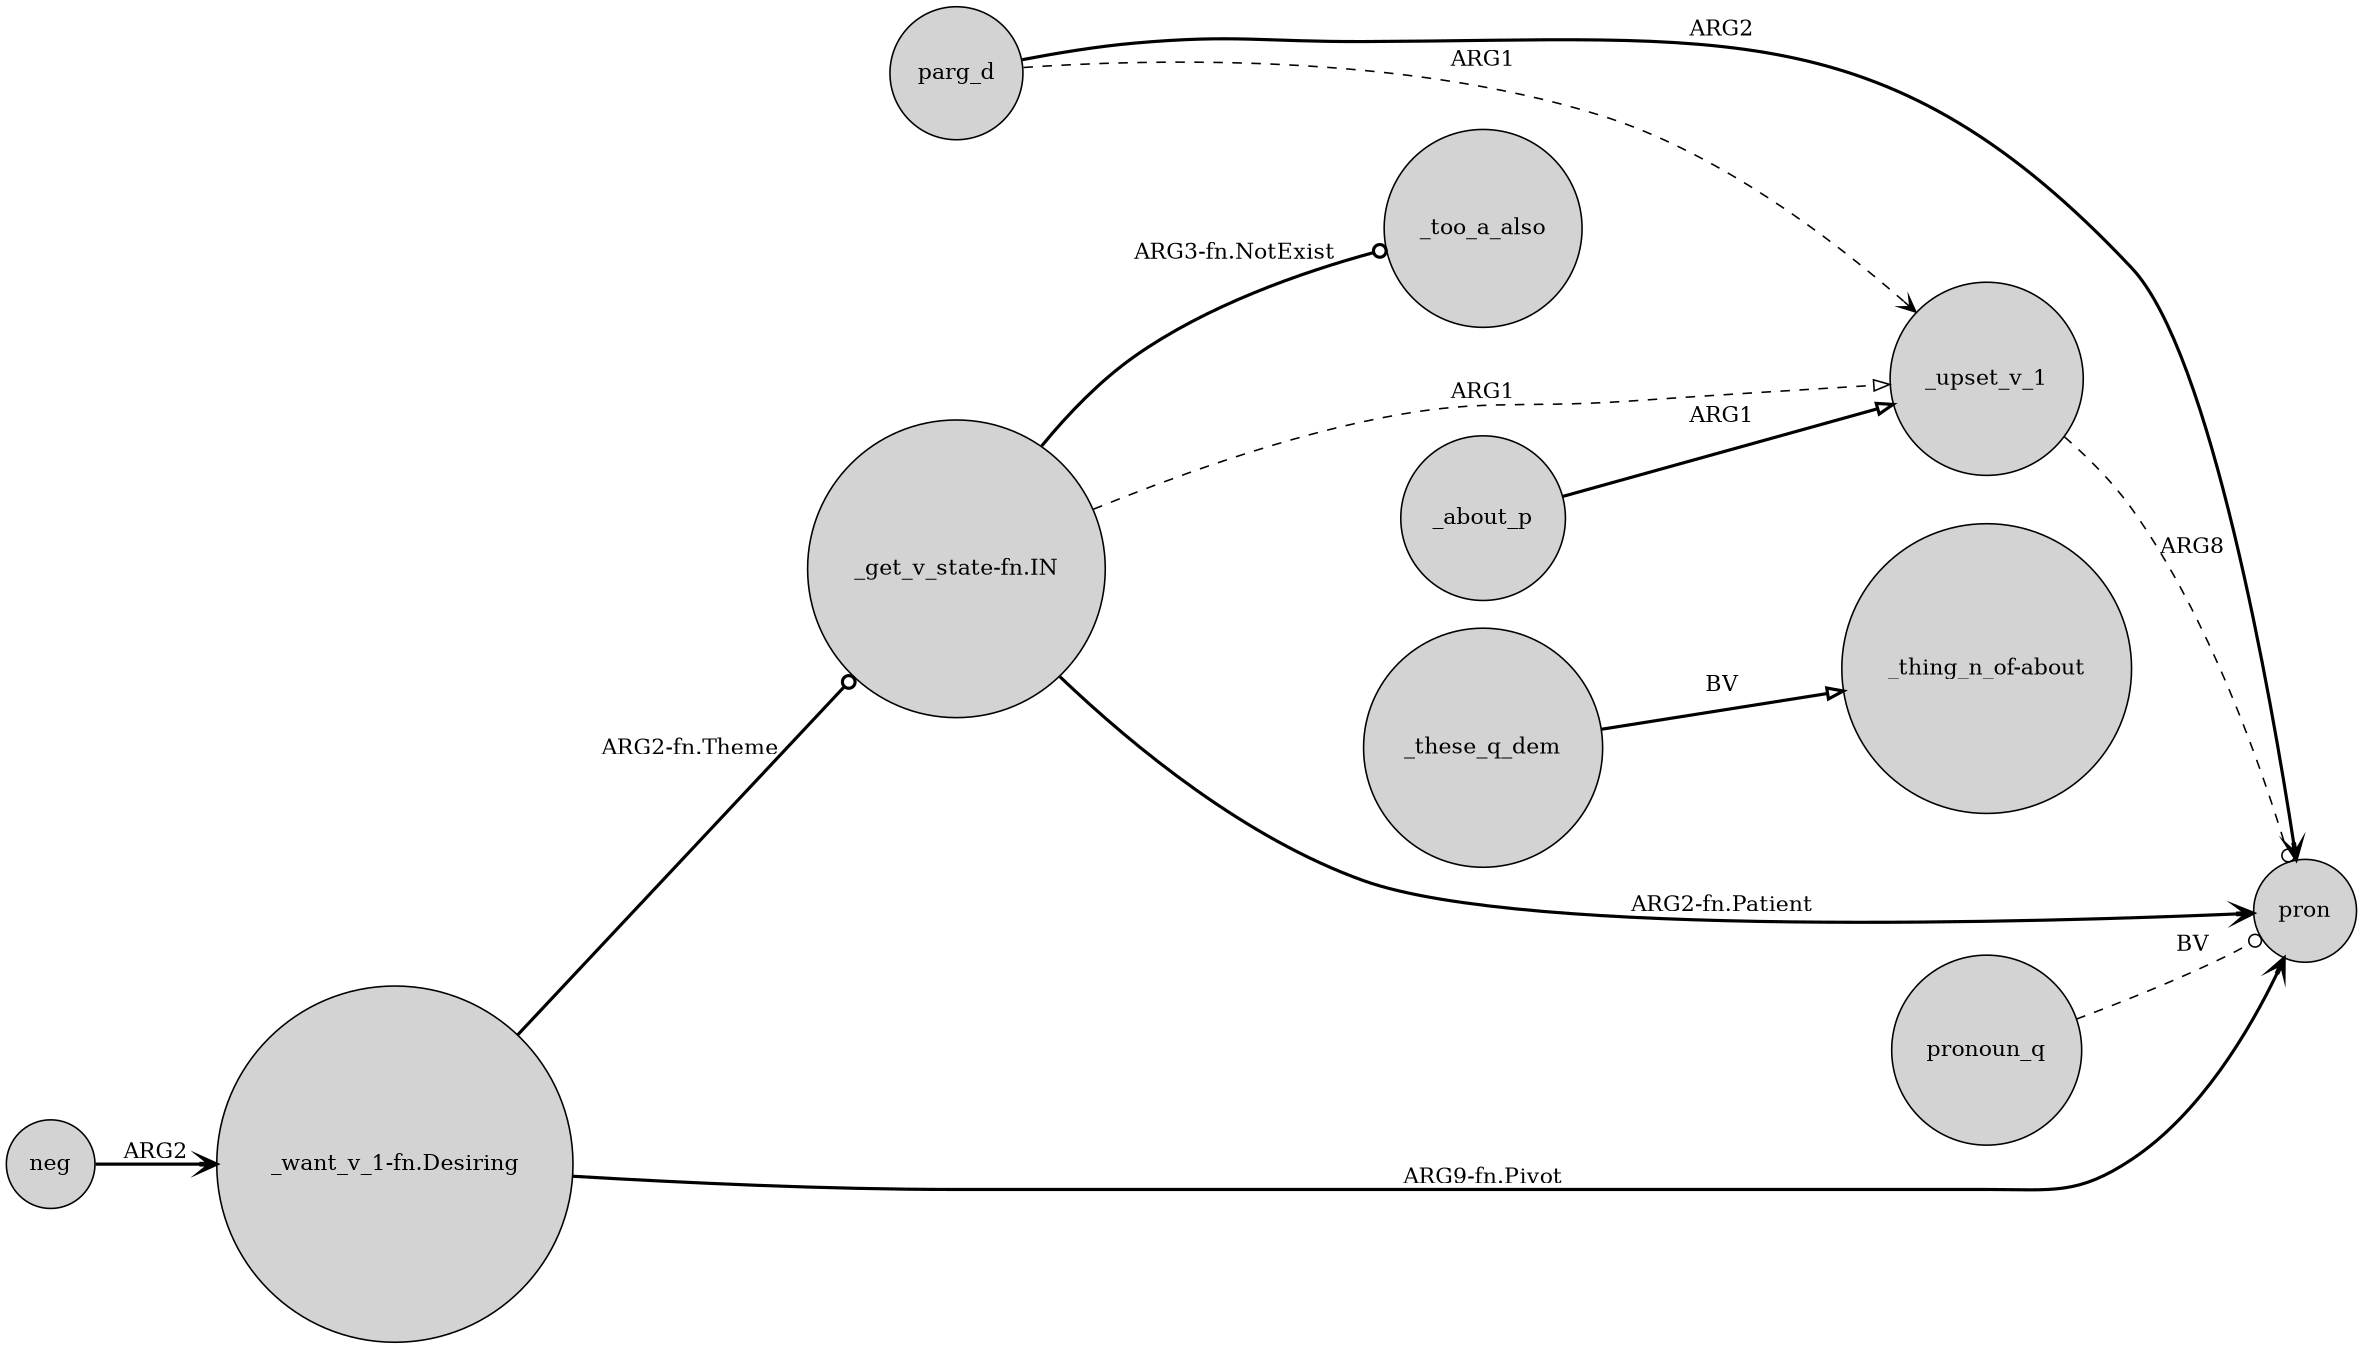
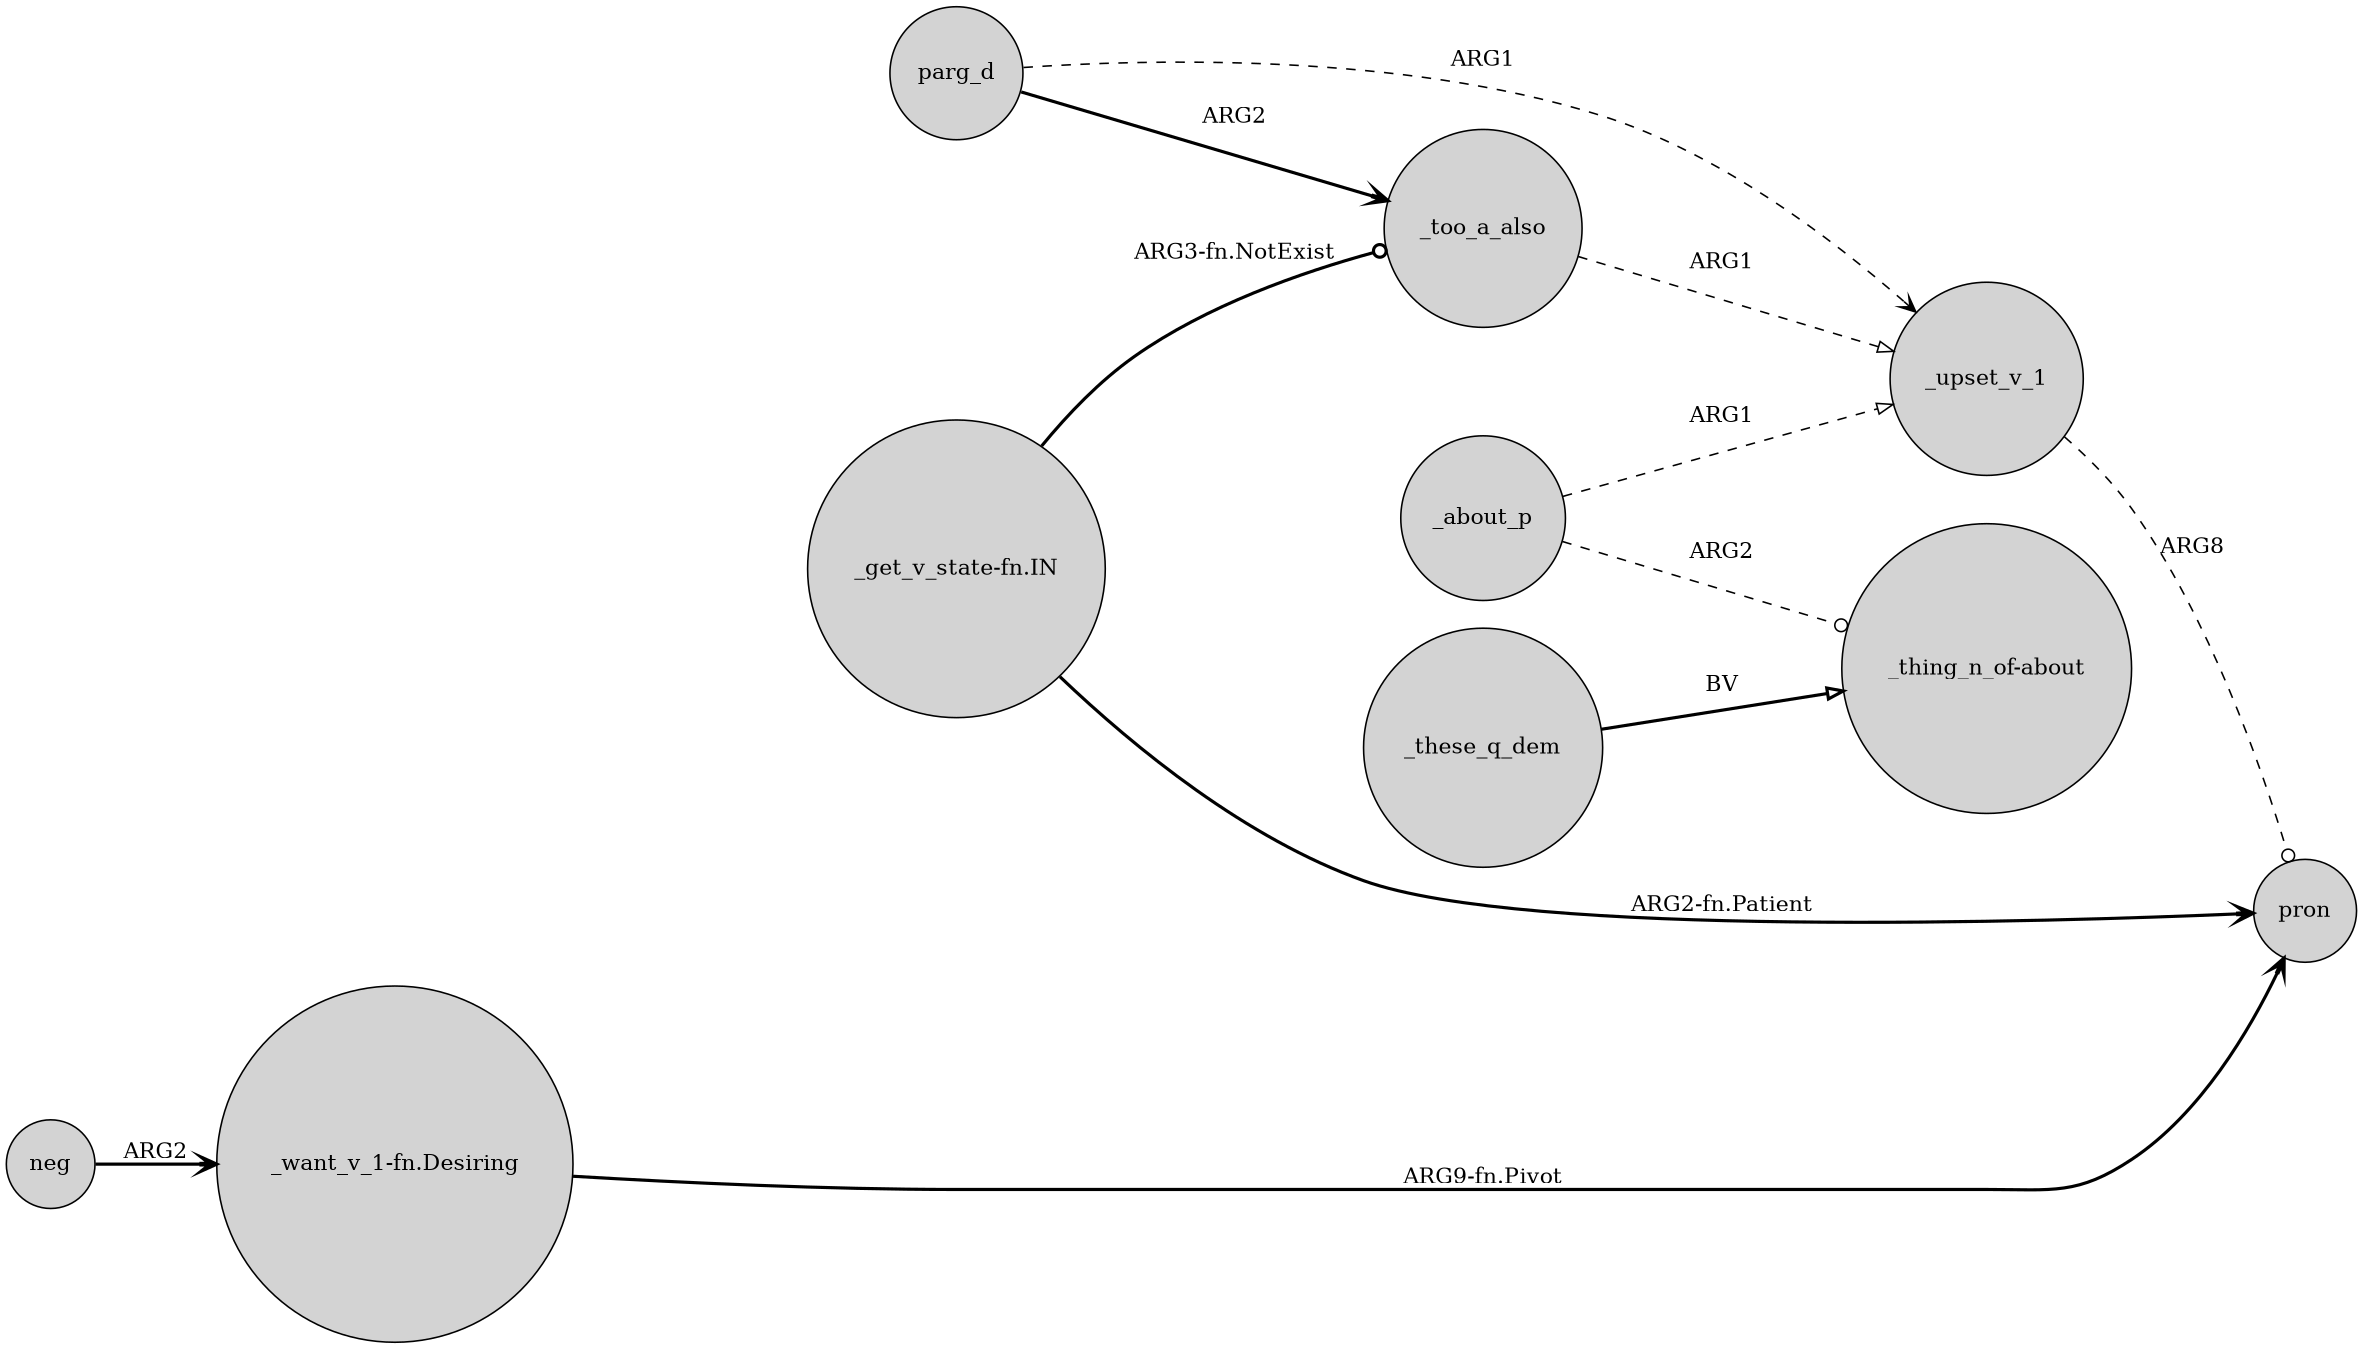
(1904, 96) -> (1197, 144)
(1476, 406) -> (1728, 302)
(1720, 453) -> (1720, 453)
none -> (1699, 582)
(681, 861) -> none
(1987, 1050) -> none
